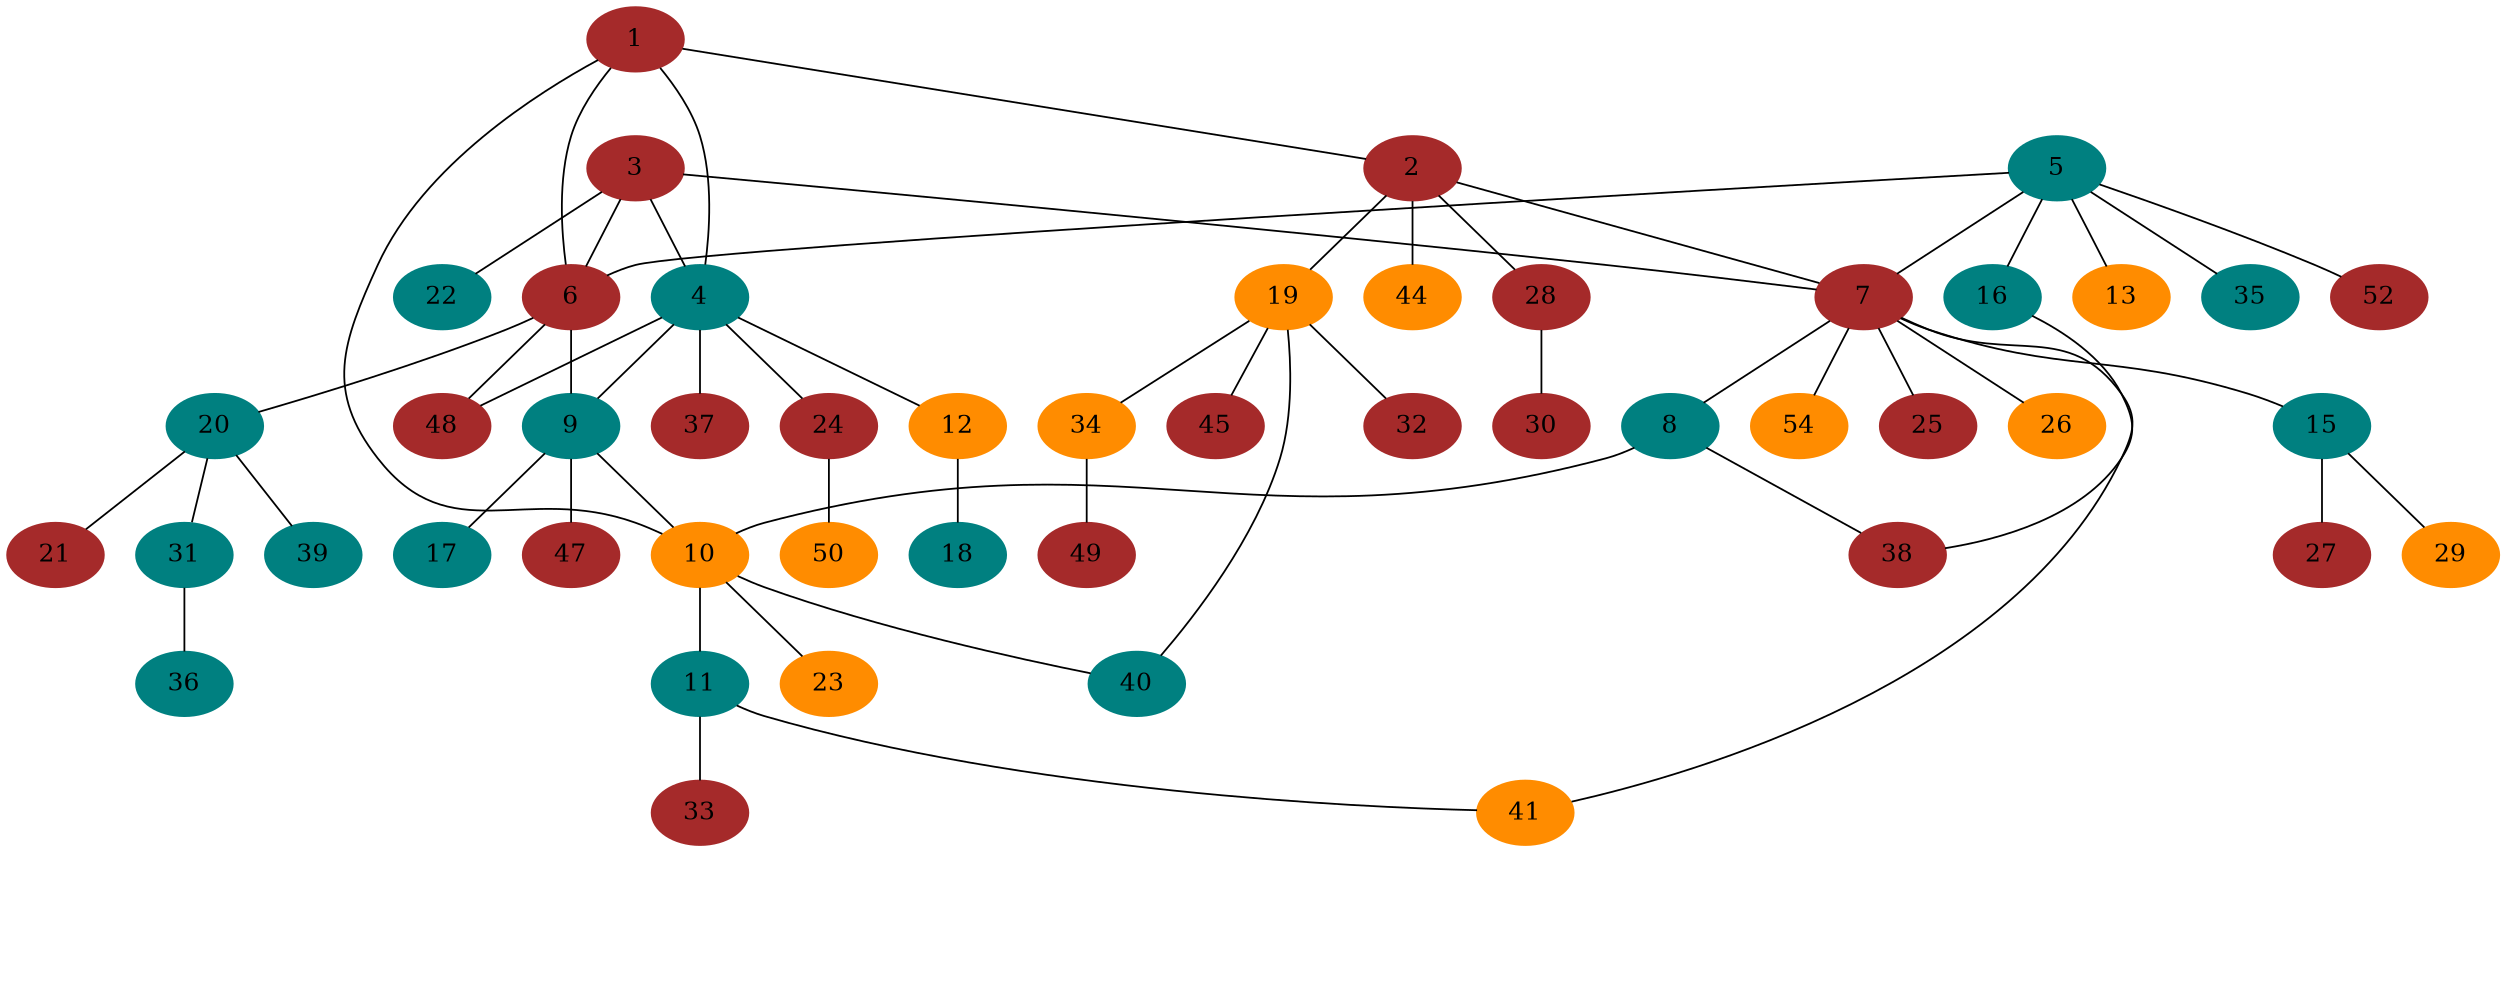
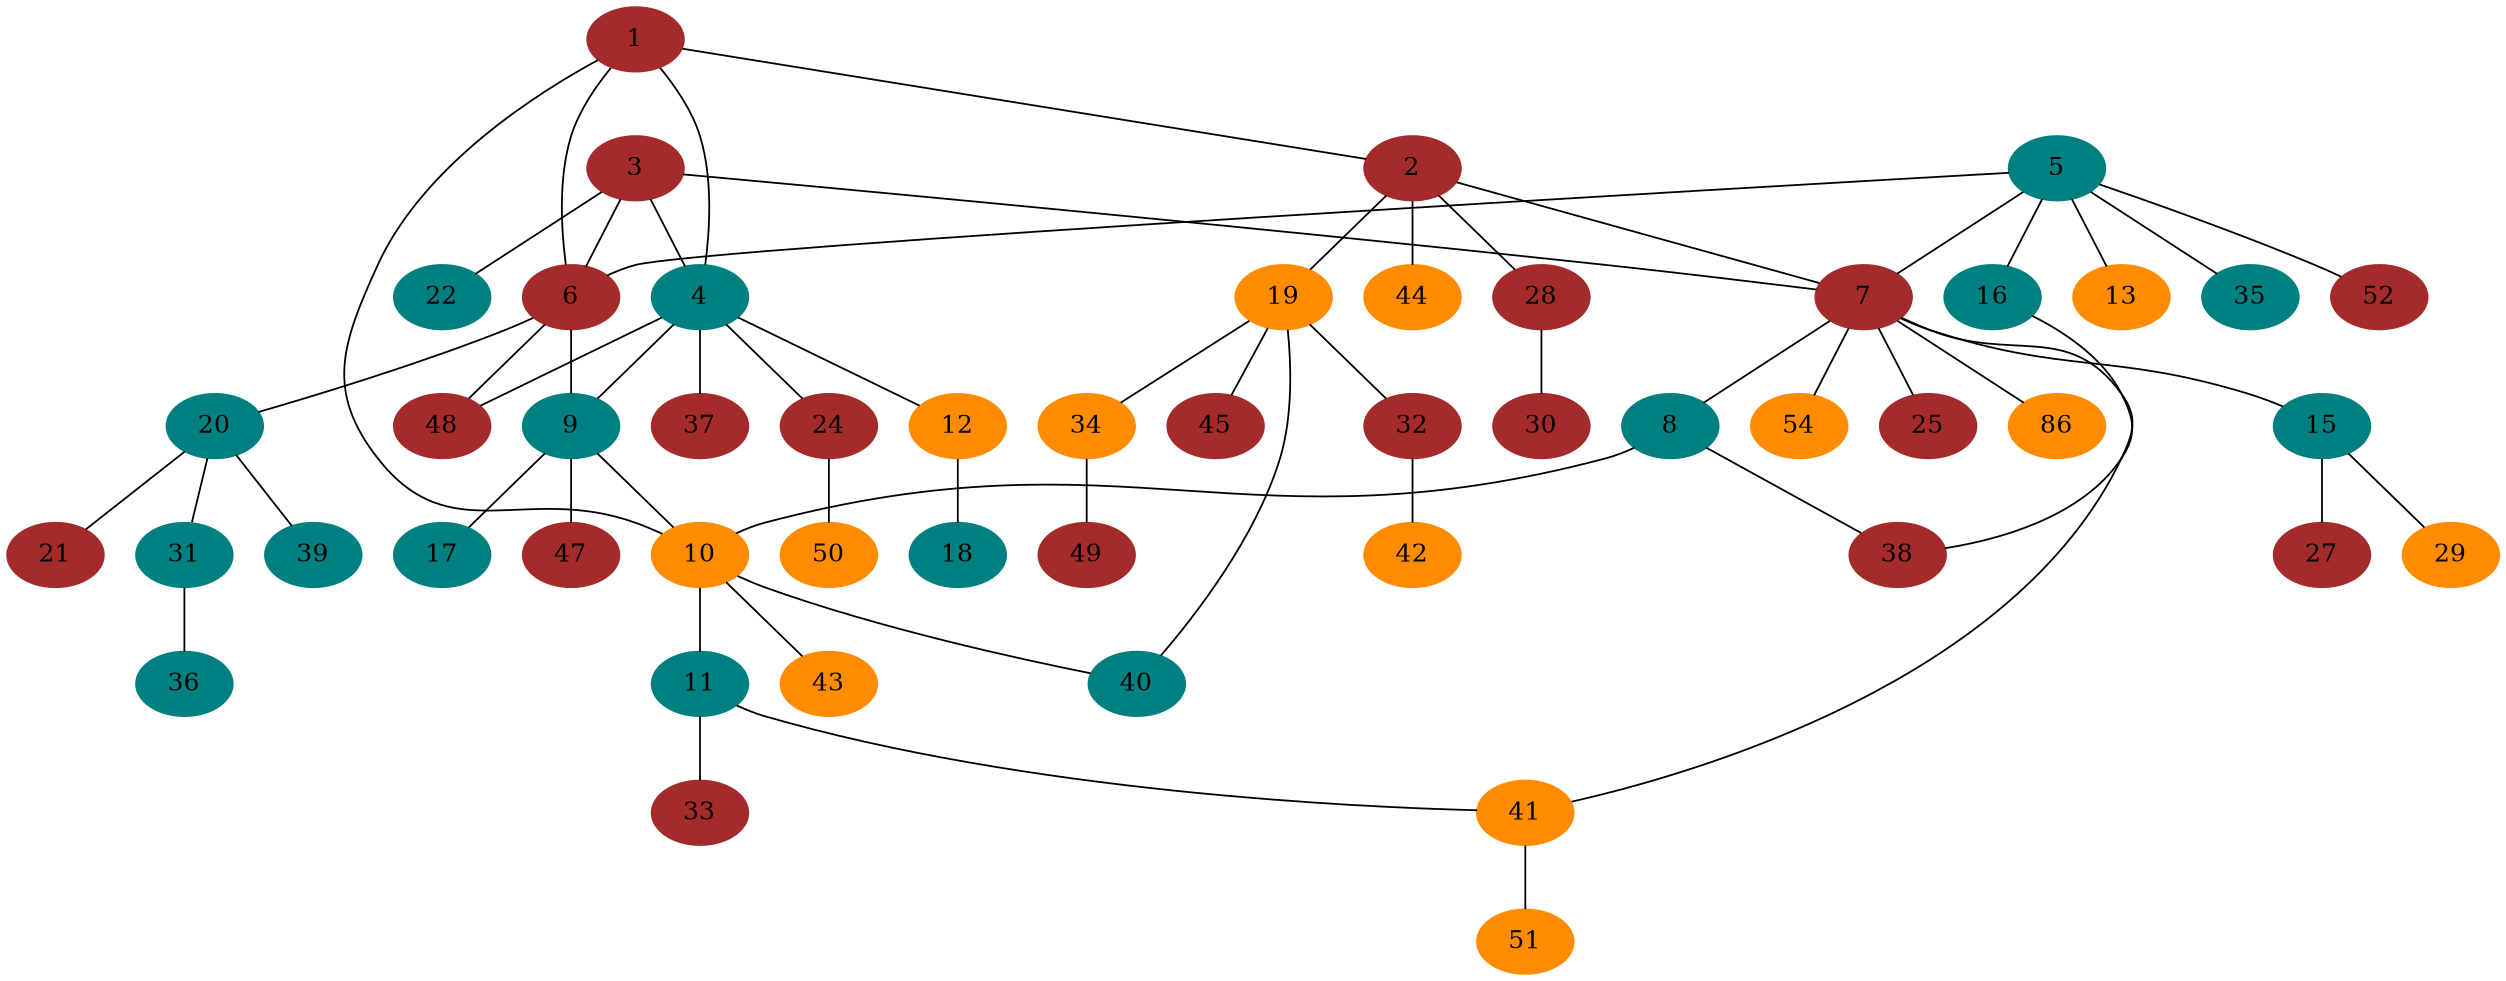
(2057, 426) -> (2057, 426)
none -> (1413, 555)
(829, 684) -> (829, 684)
none -> (1525, 942)
